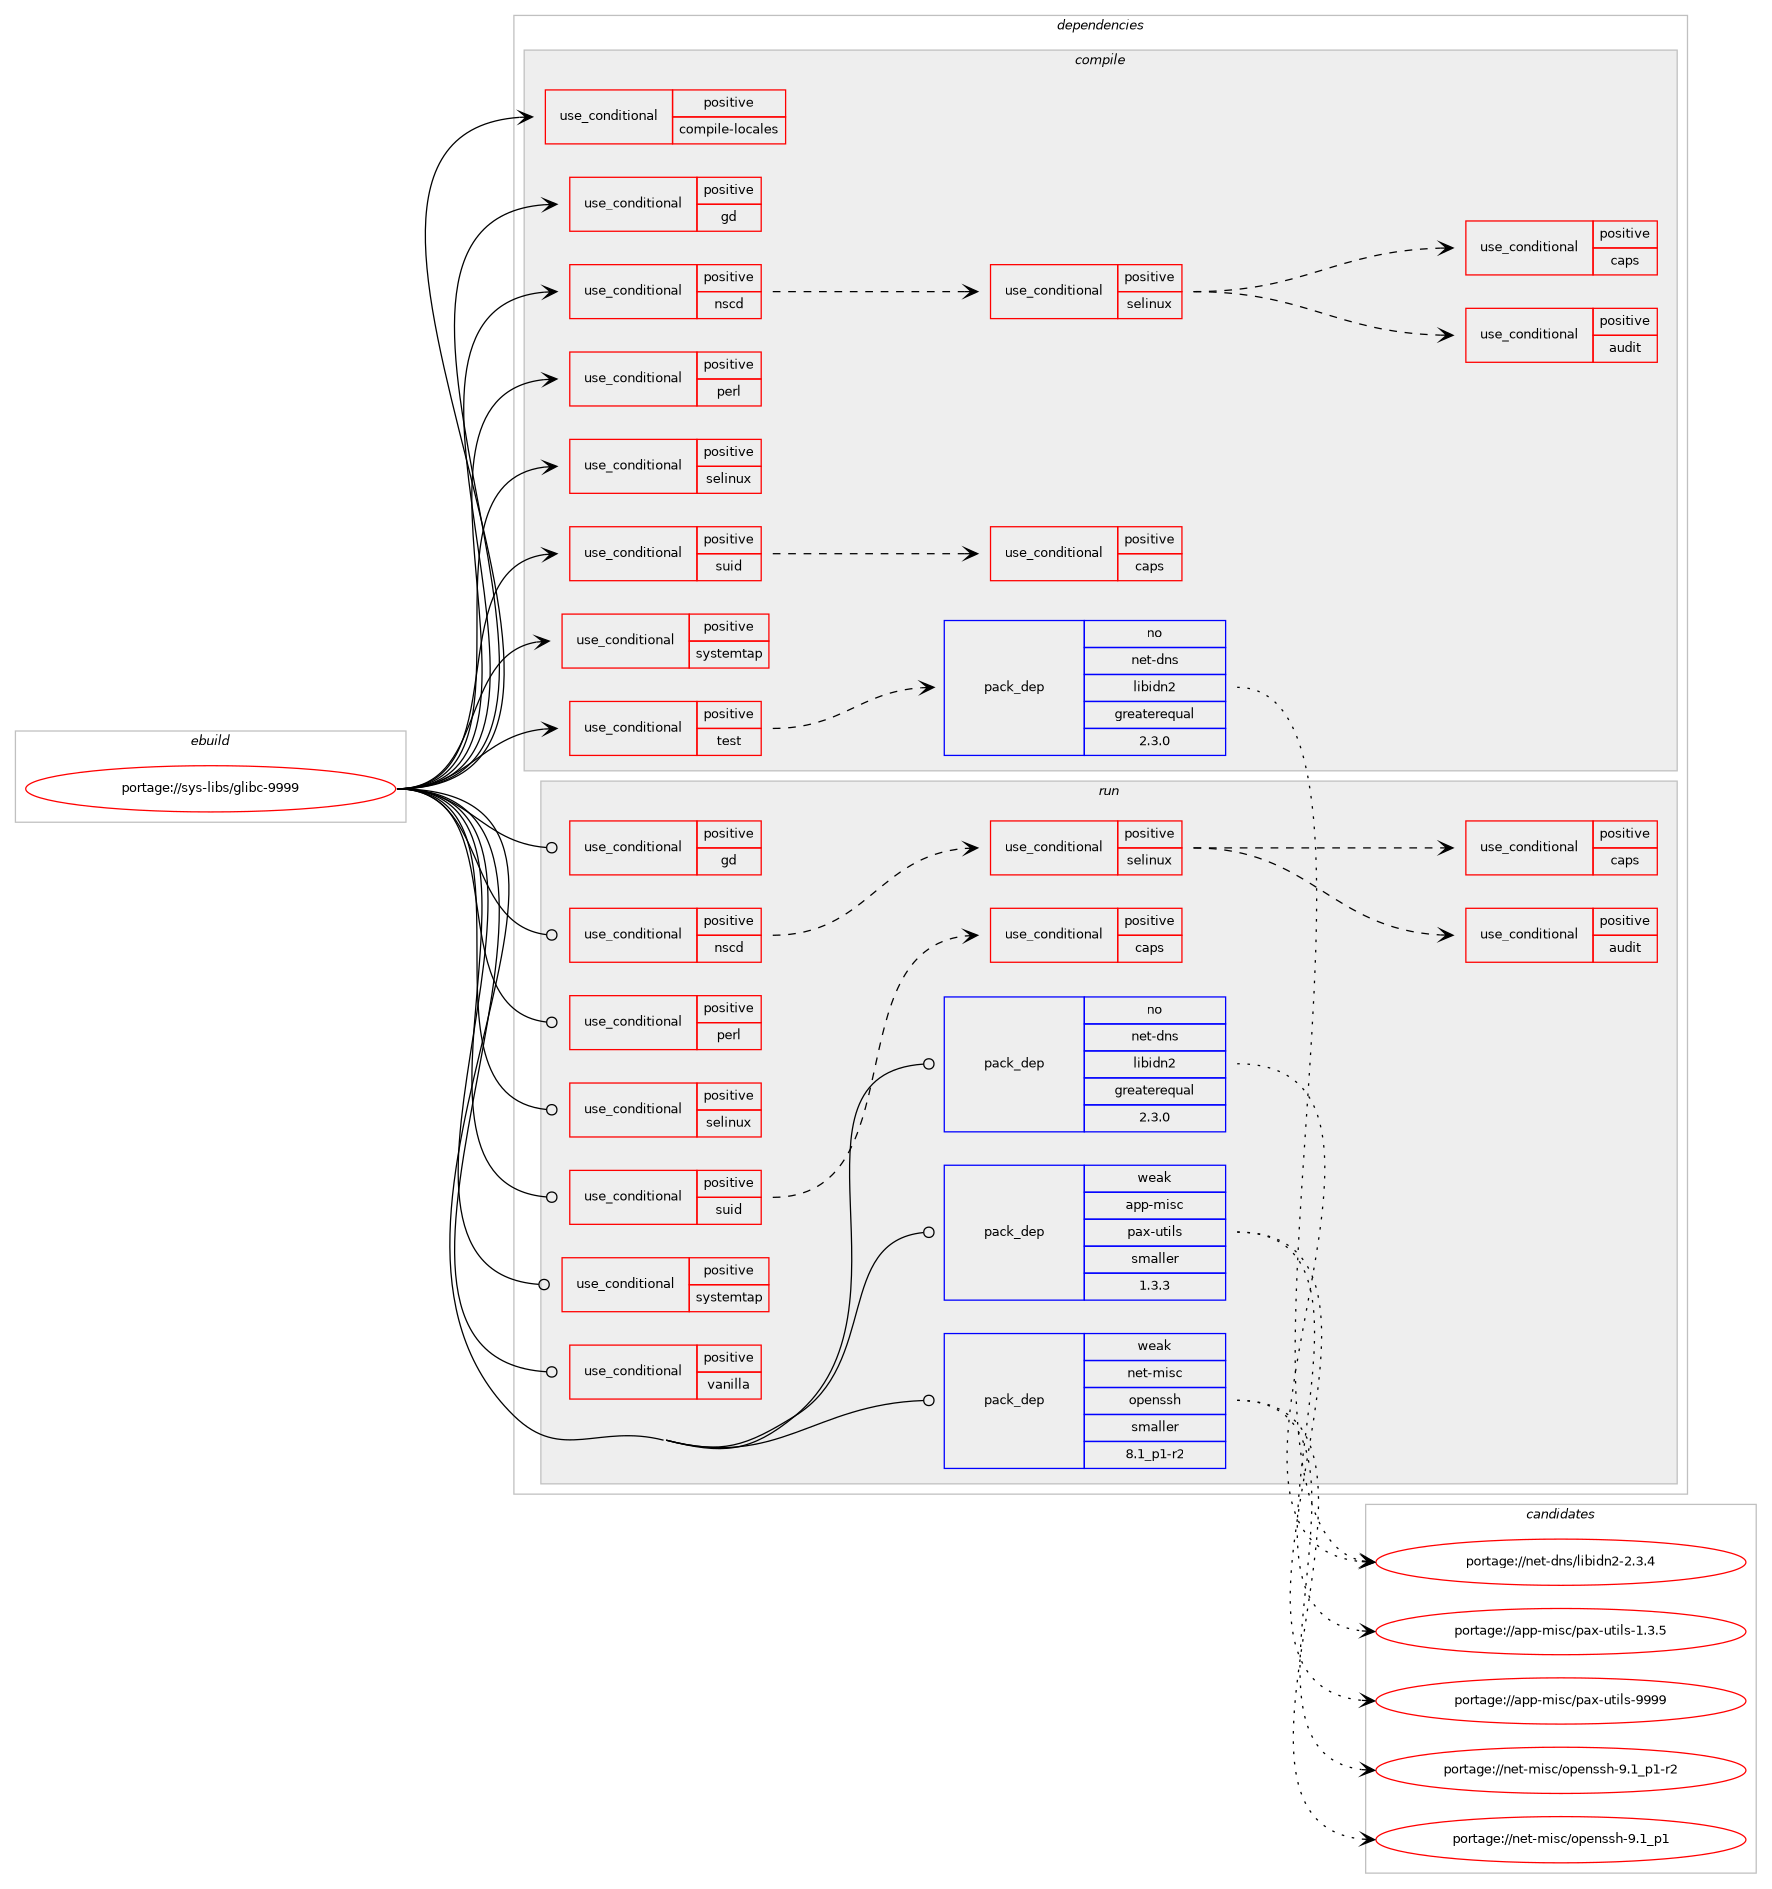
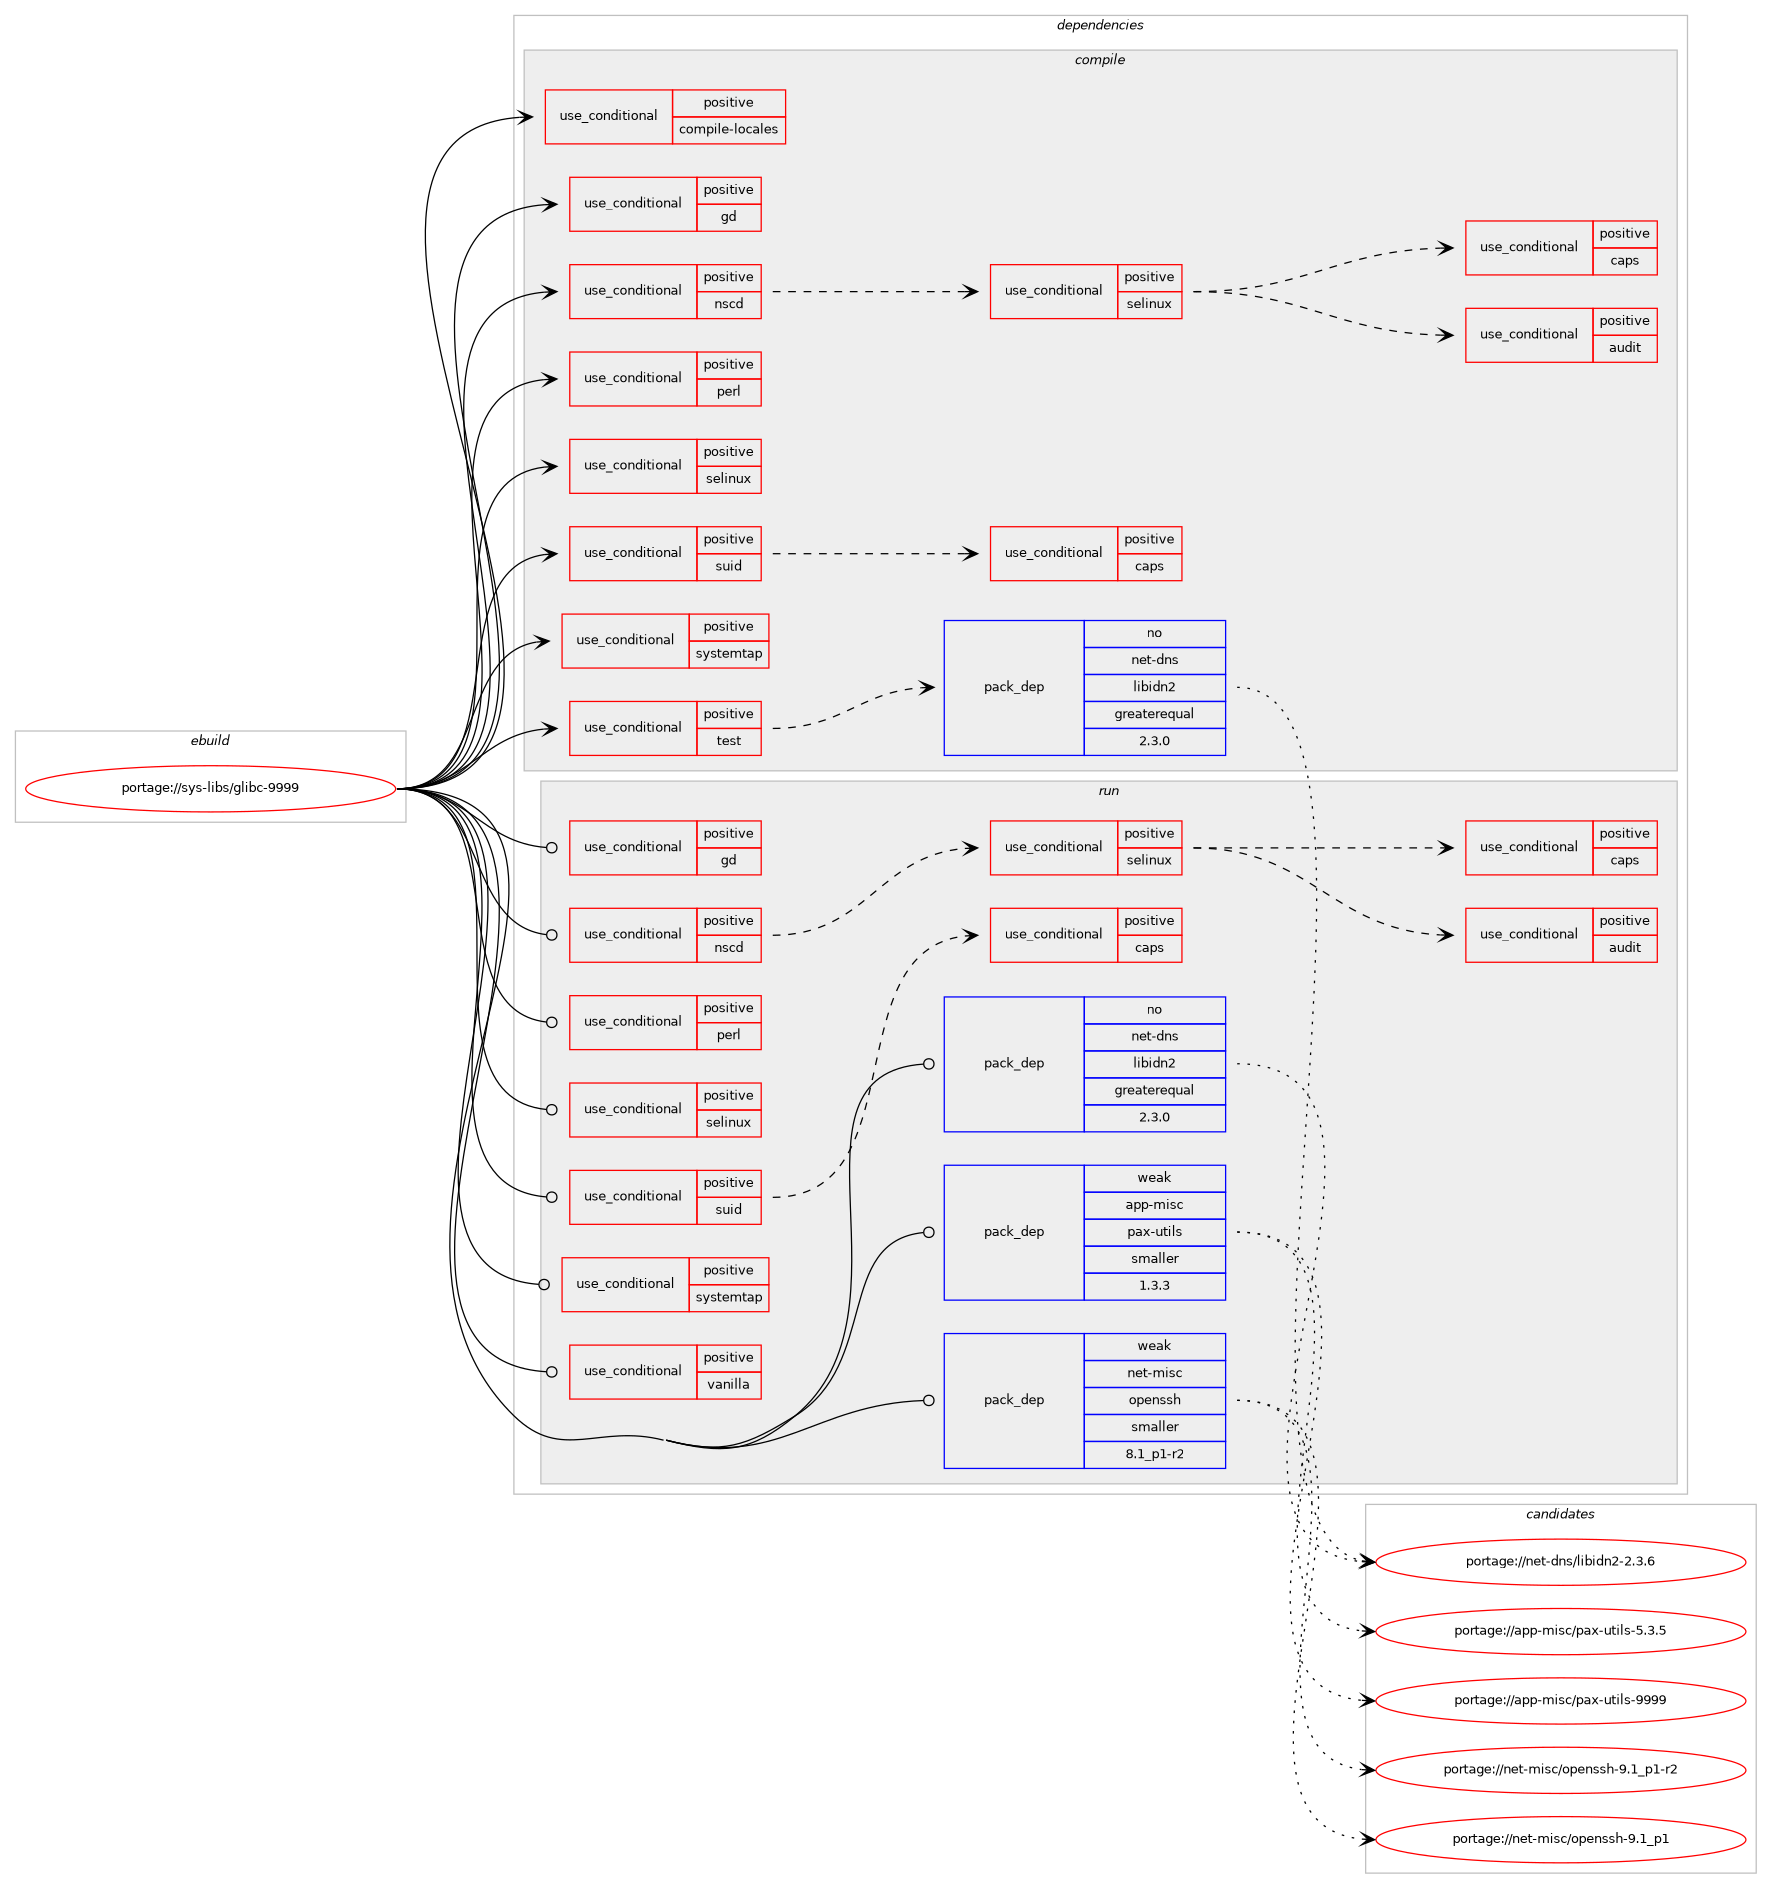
(1561, 1562) -> (1561, 1562)
(1561, 1632) -> (1561, 1632)
